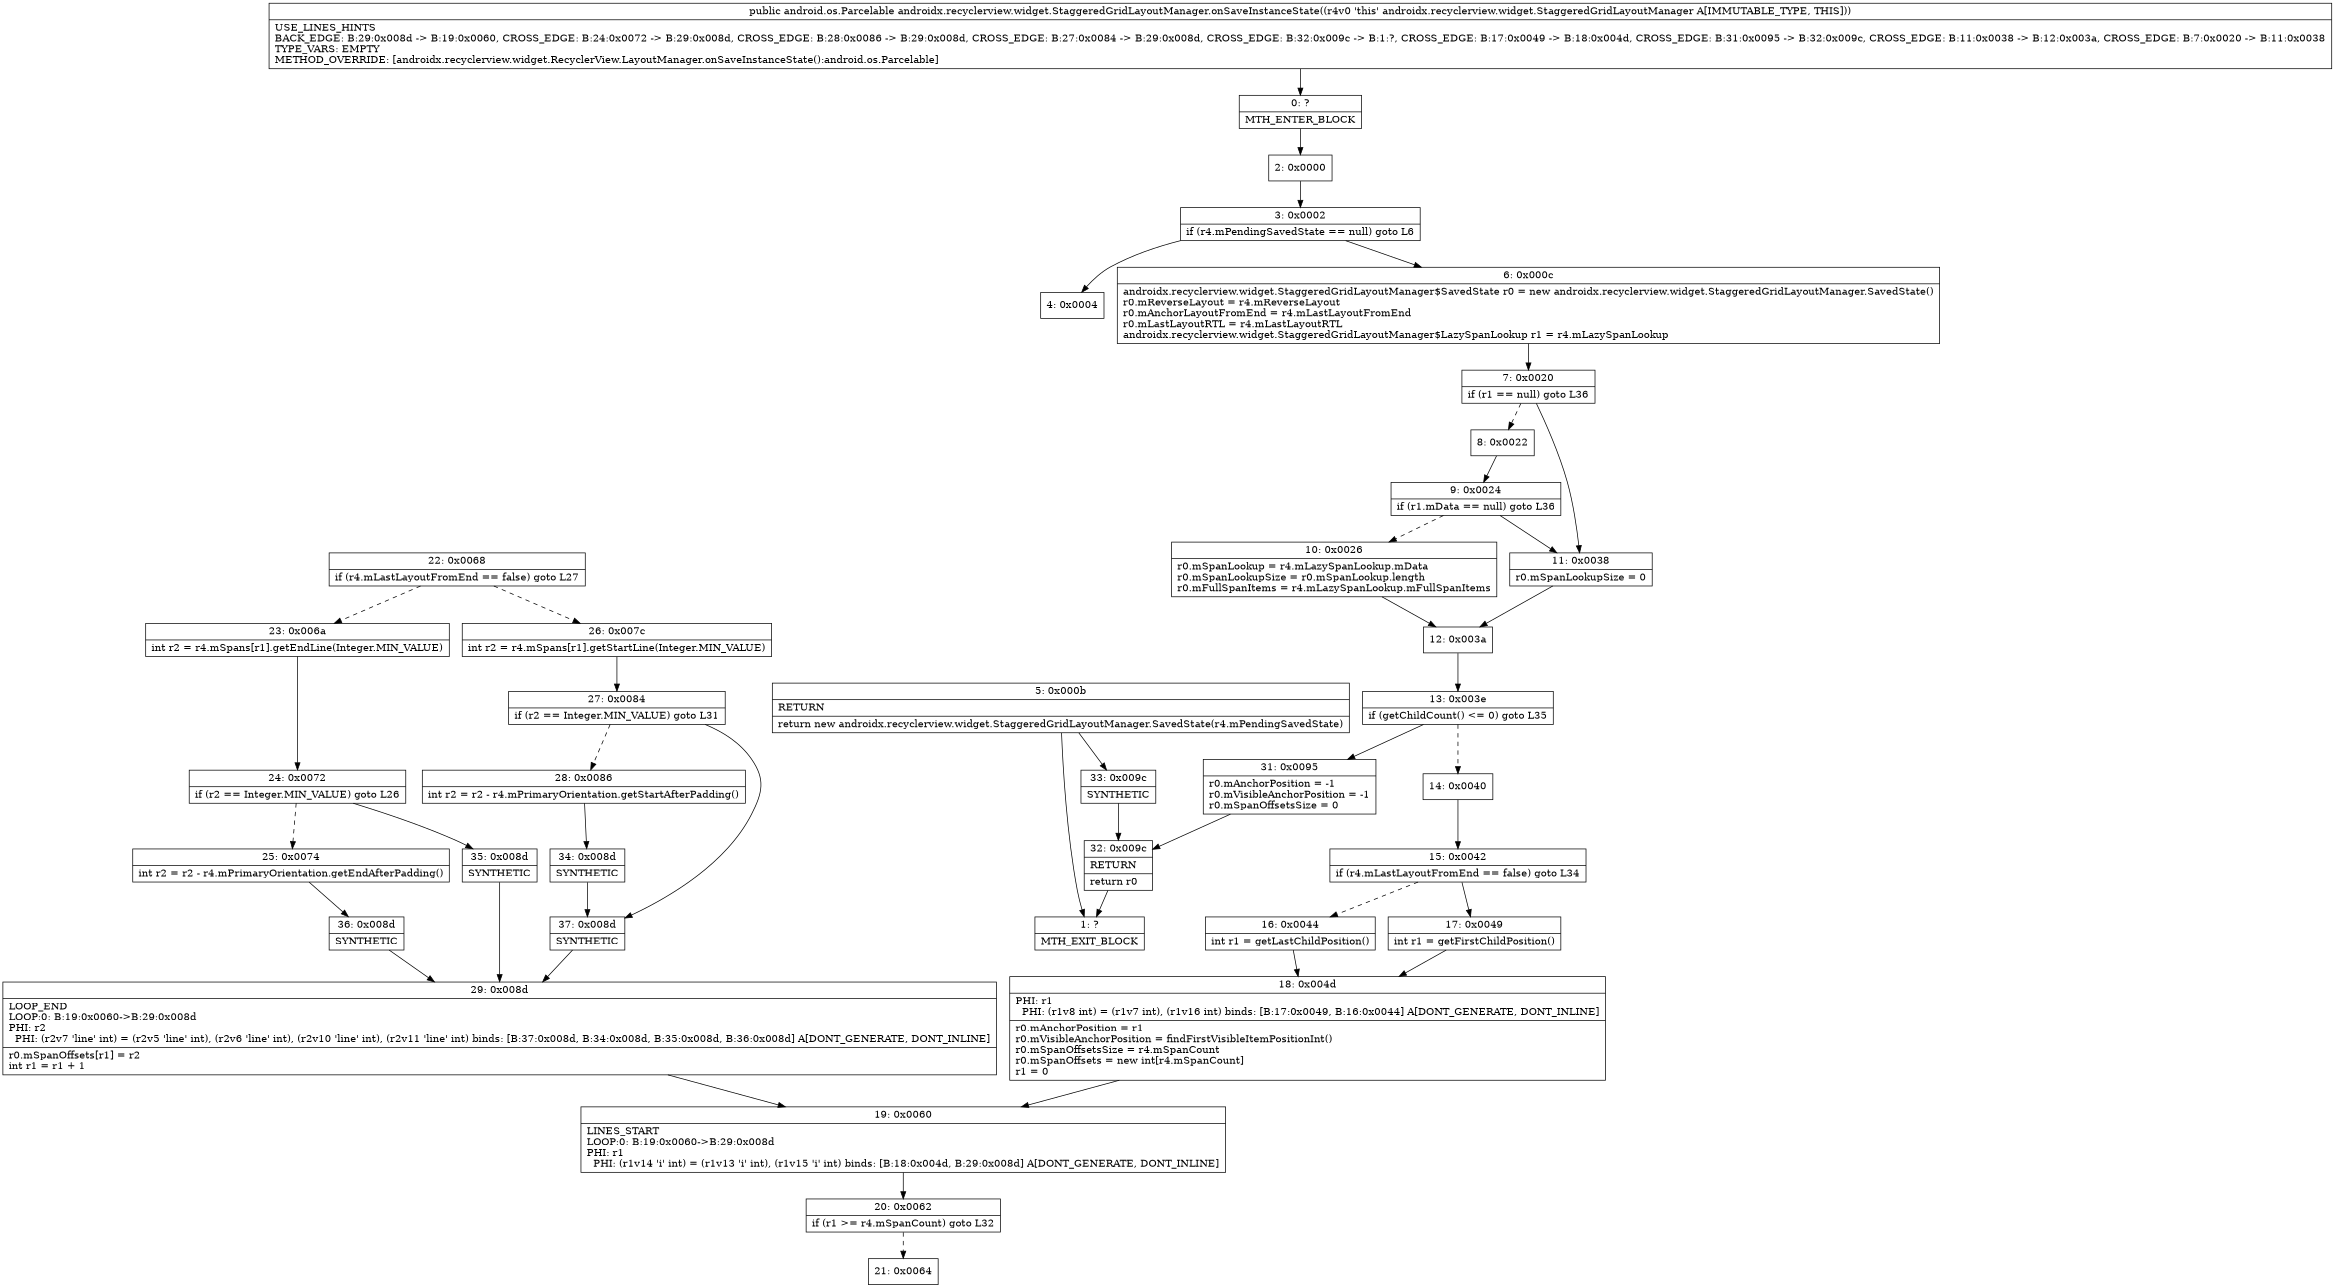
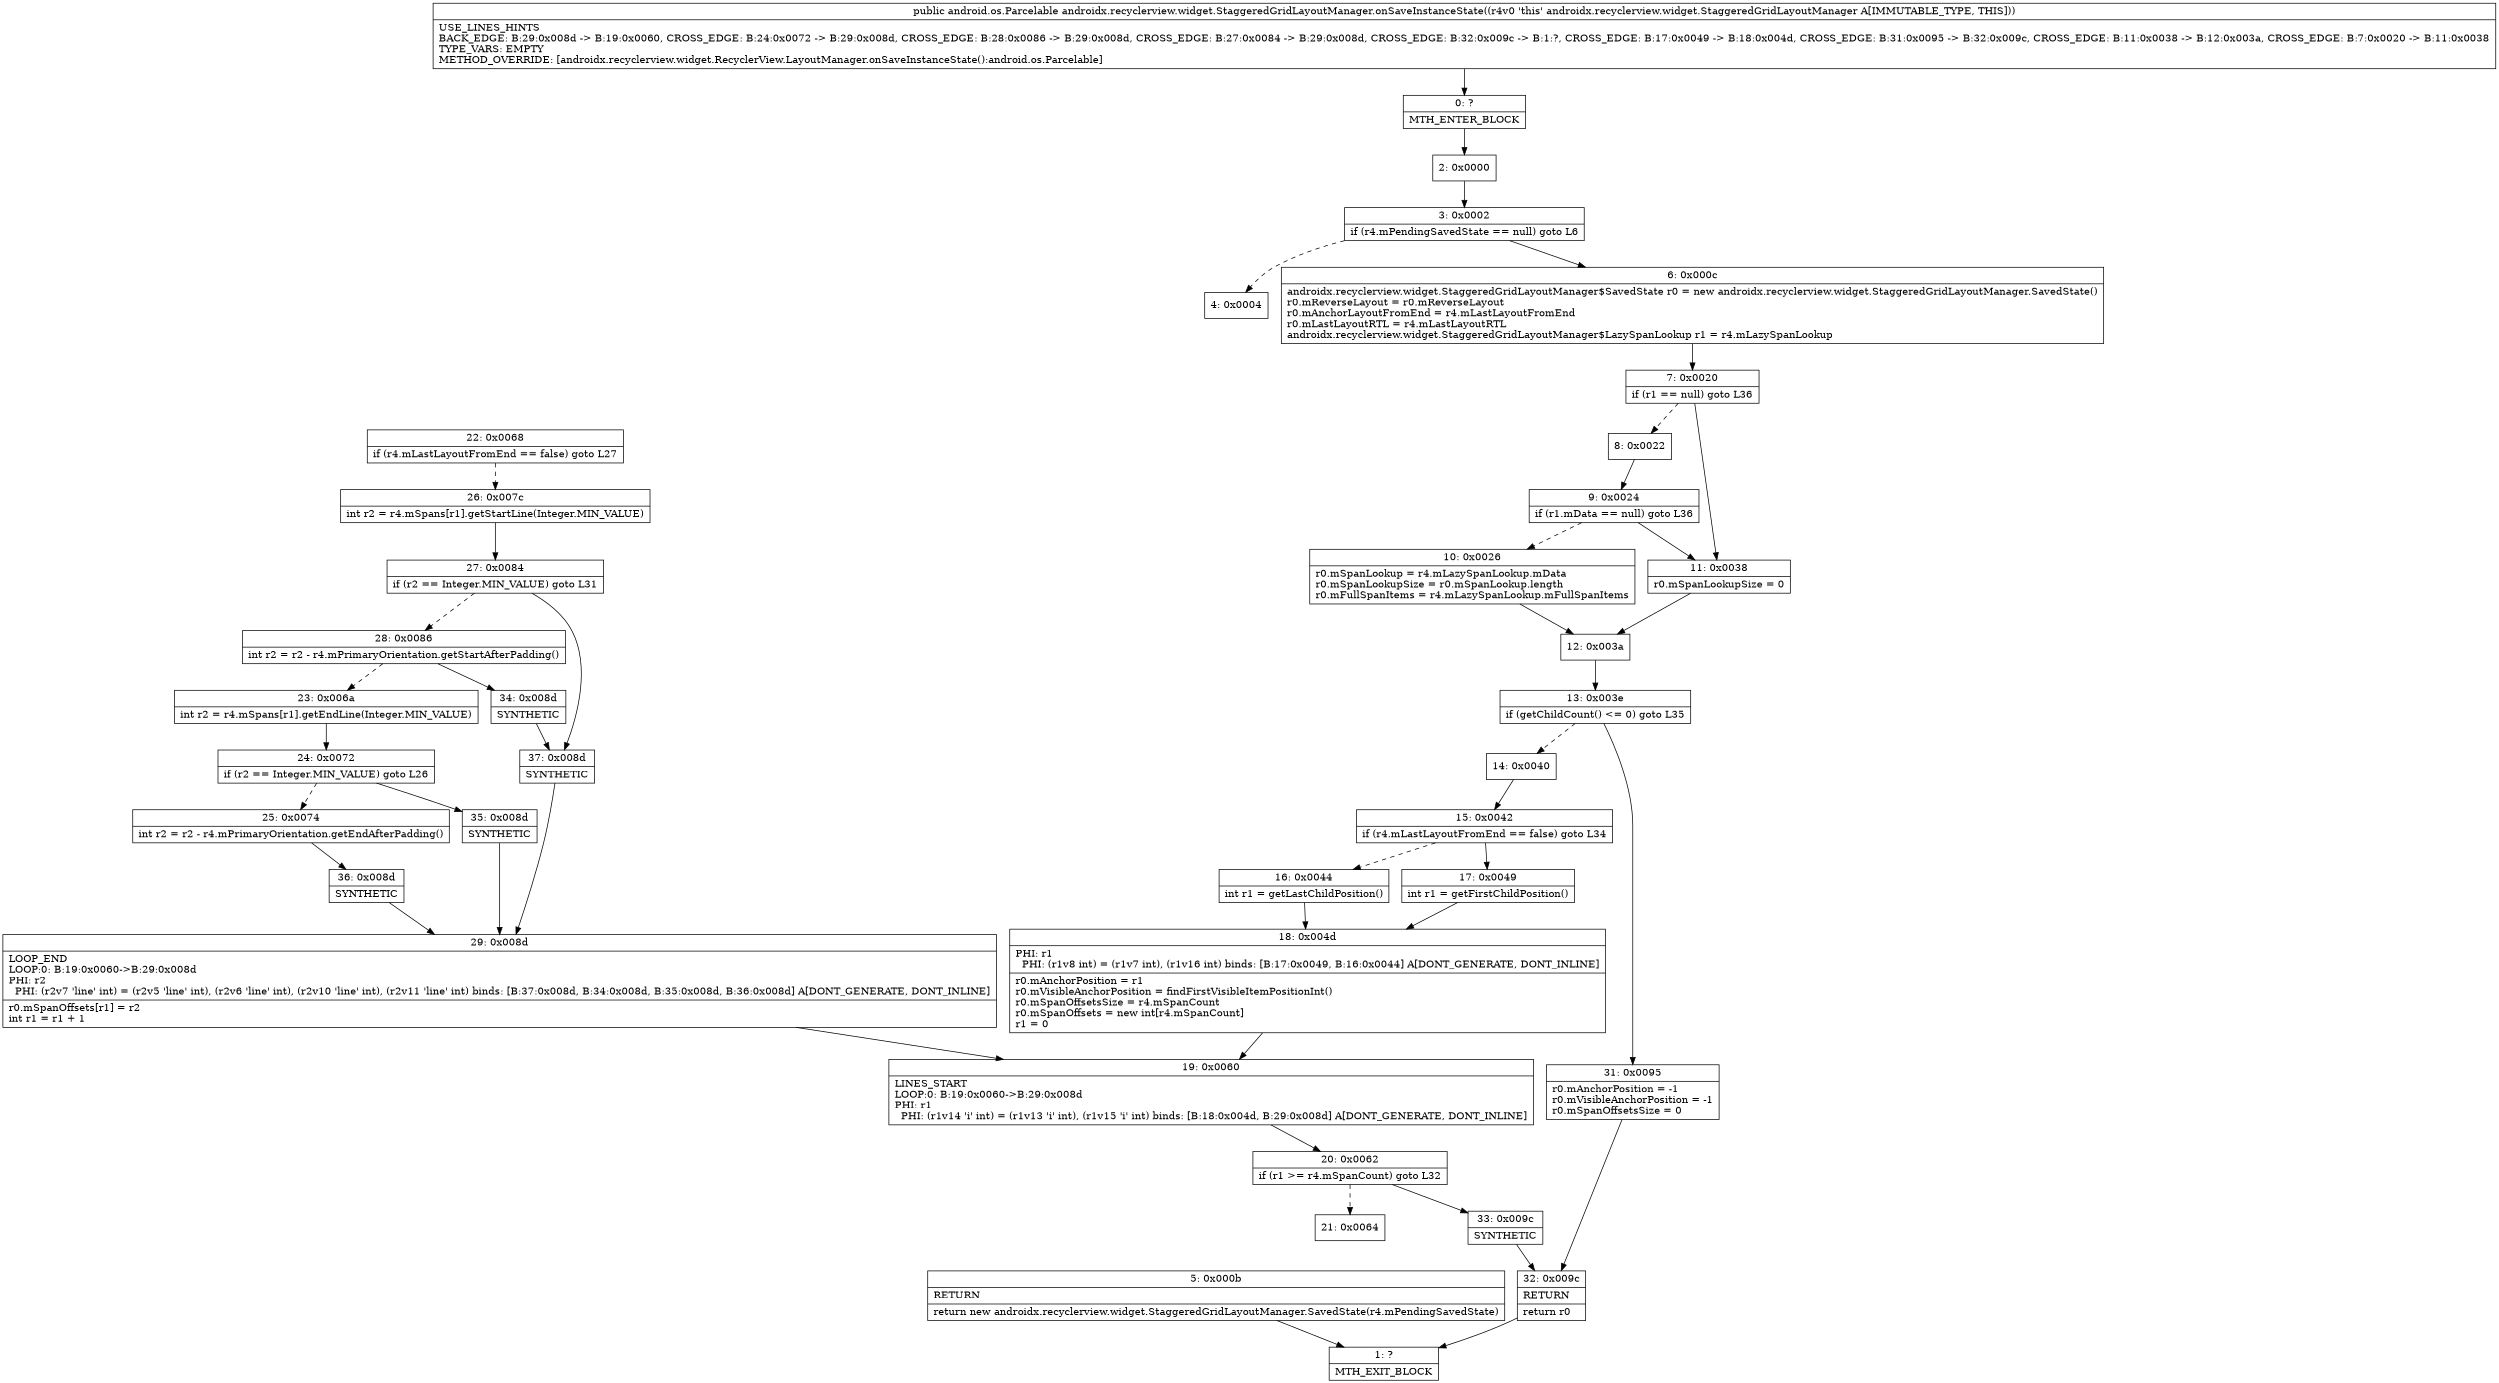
(1130, 257) -> (1294, 257)
(1232, 303) -> (1396, 303)
(381, 603) -> (368, 675)
(1091, 749) -> (1427, 1197)
